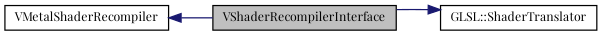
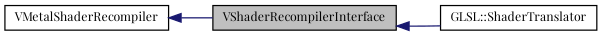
(412, 10) -> (425, 26)
